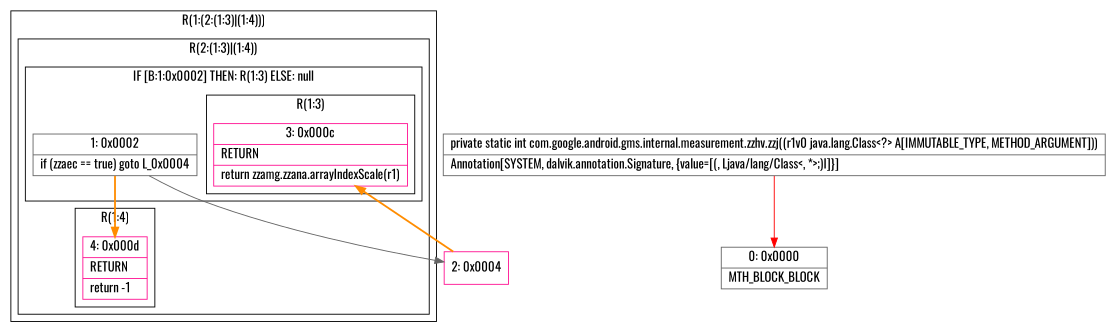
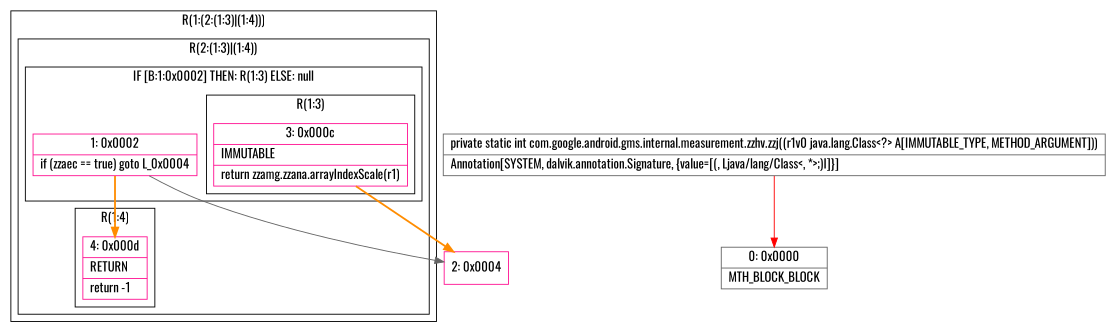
(240, 154) -> (249, 154)
(115, 155) -> (115, 155)
(408, 221) -> (401, 216)
